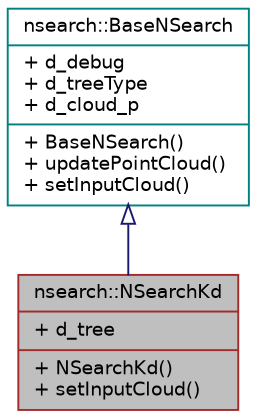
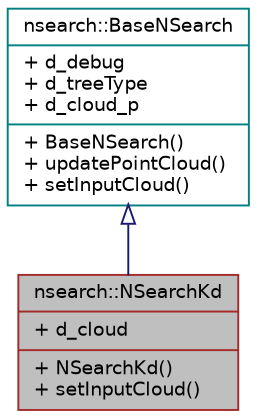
(75, 330) -> (81, 330)
